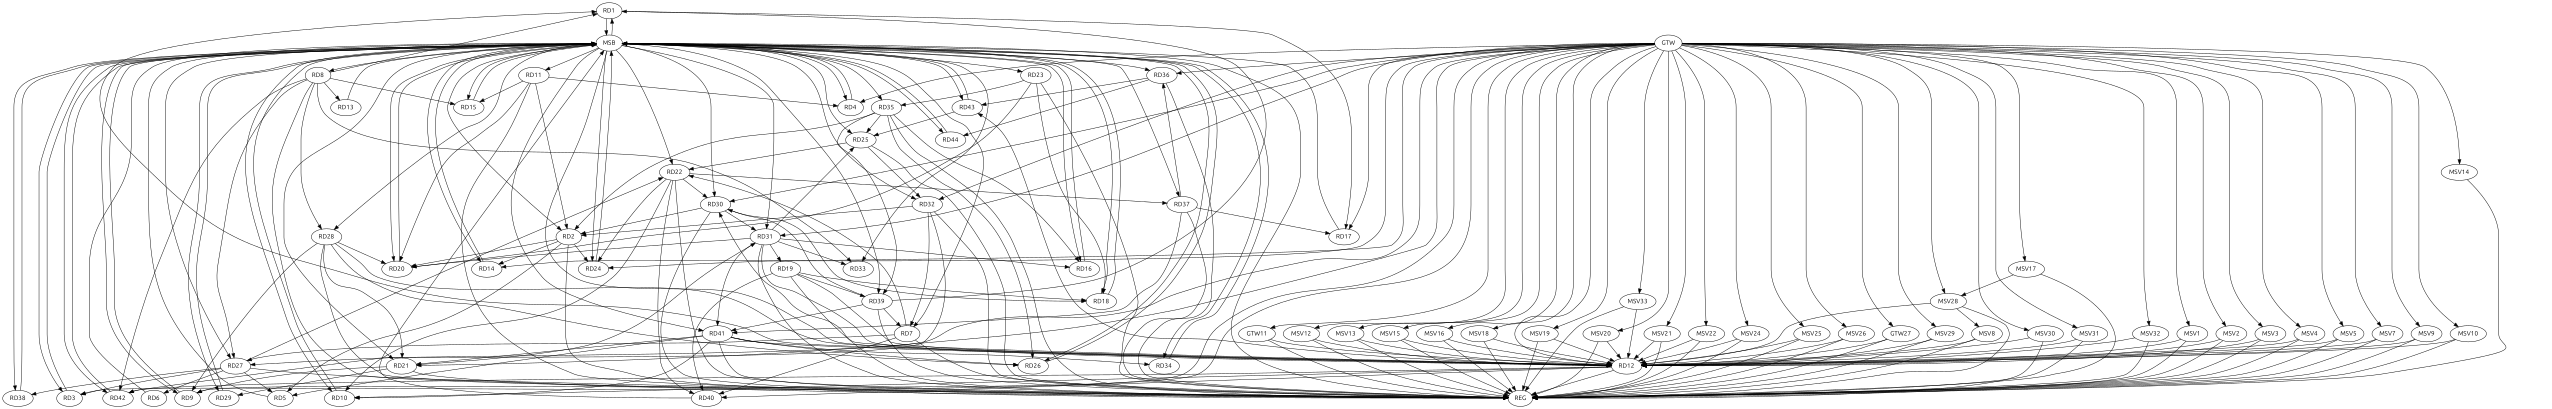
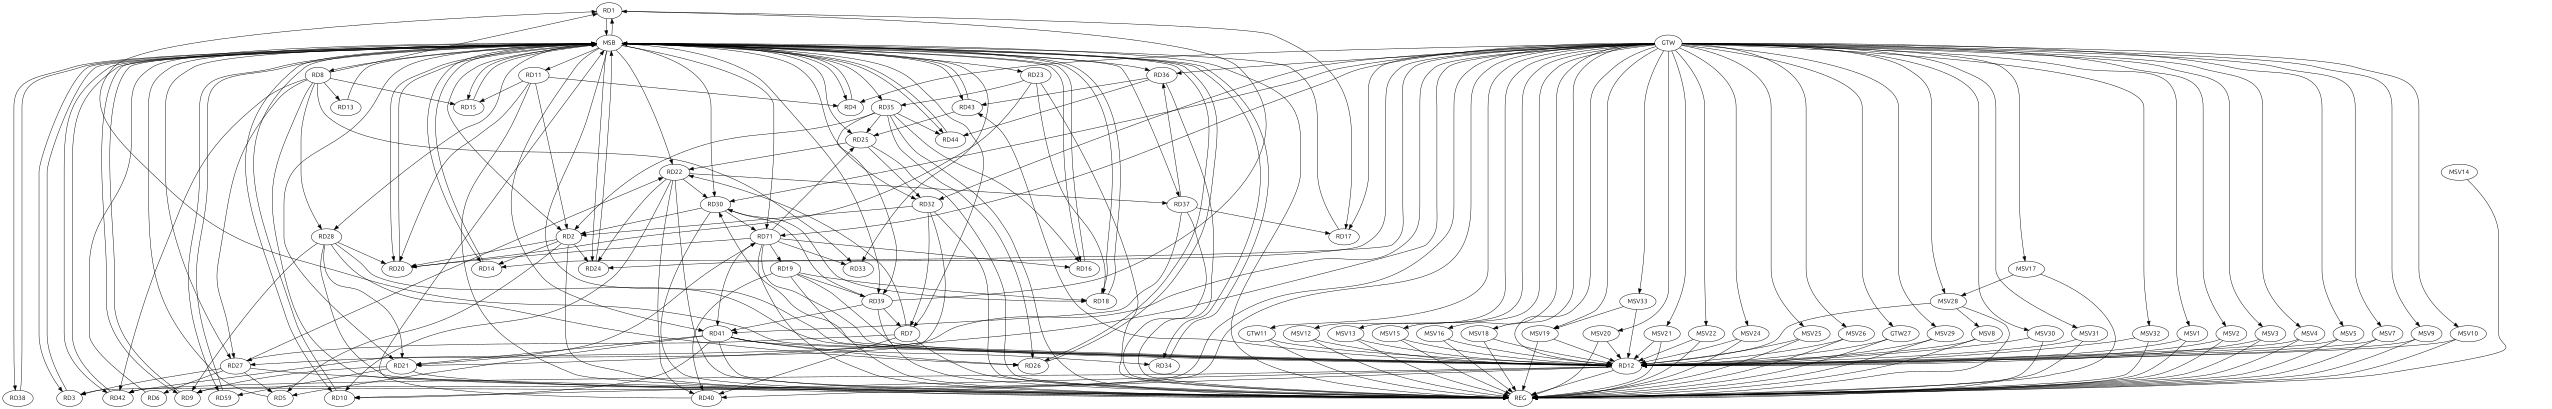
(2105, 47) -> none
none -> (913, 121)
(765, 237) -> (765, 237)
(1568, 337) -> (1591, 317)
(133, 378) -> none
(224, 398) -> (224, 398)
